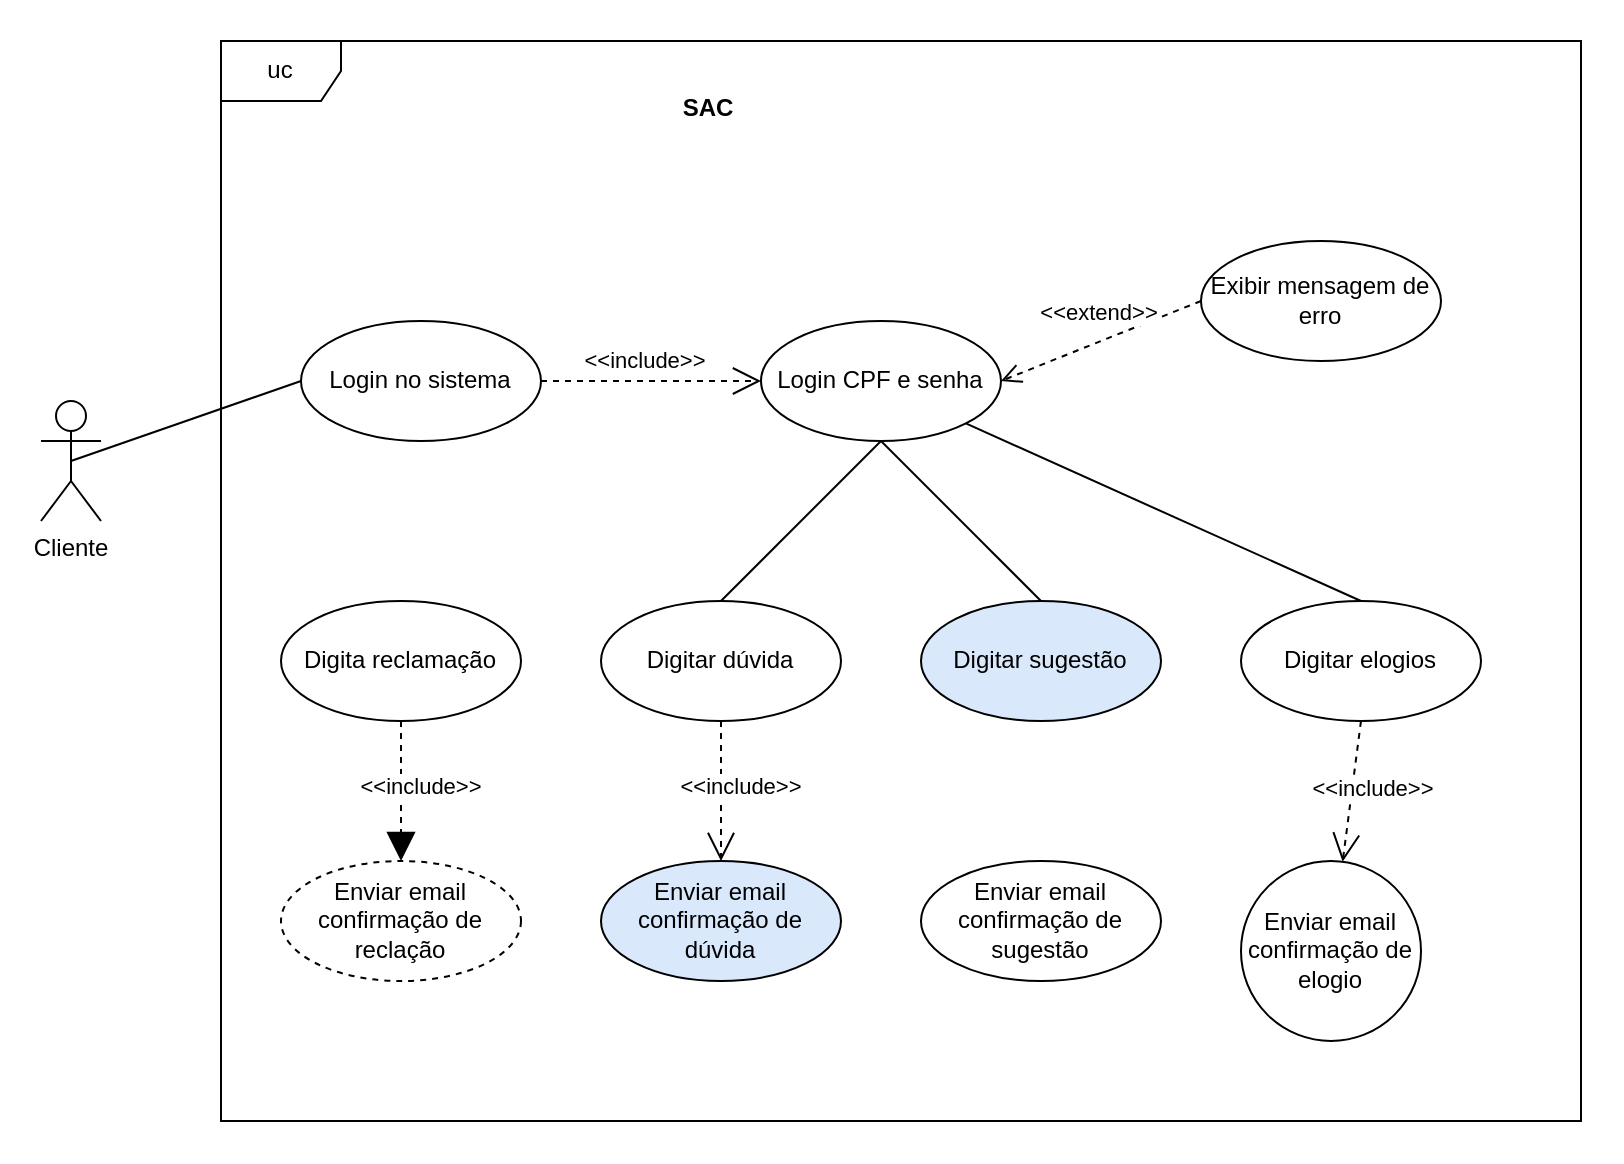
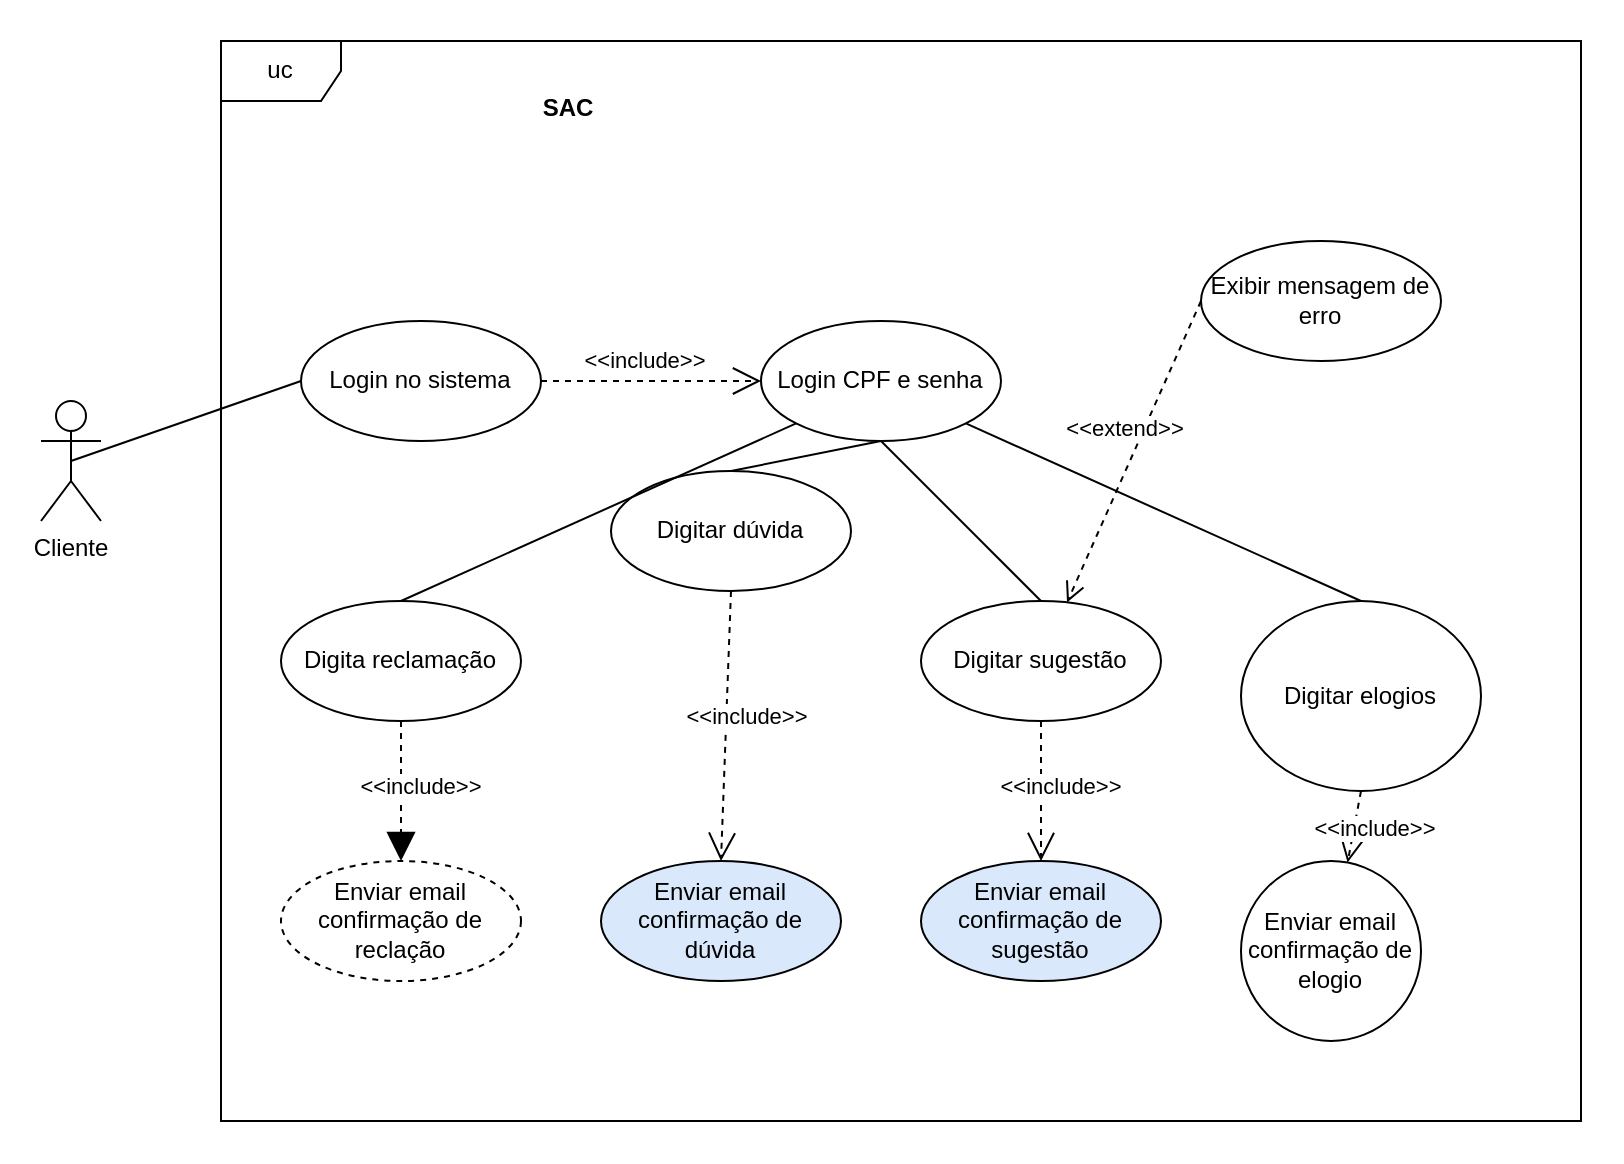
(709, 107) -> (569, 107)
(1071, 353) -> (1135, 449)
none -> (598, 512)
(721, 661) -> (731, 531)
(1041, 661) -> (1041, 661)
(1361, 661) -> (1361, 696)
none -> (1041, 758)
(1041, 921) -> (1041, 921)
